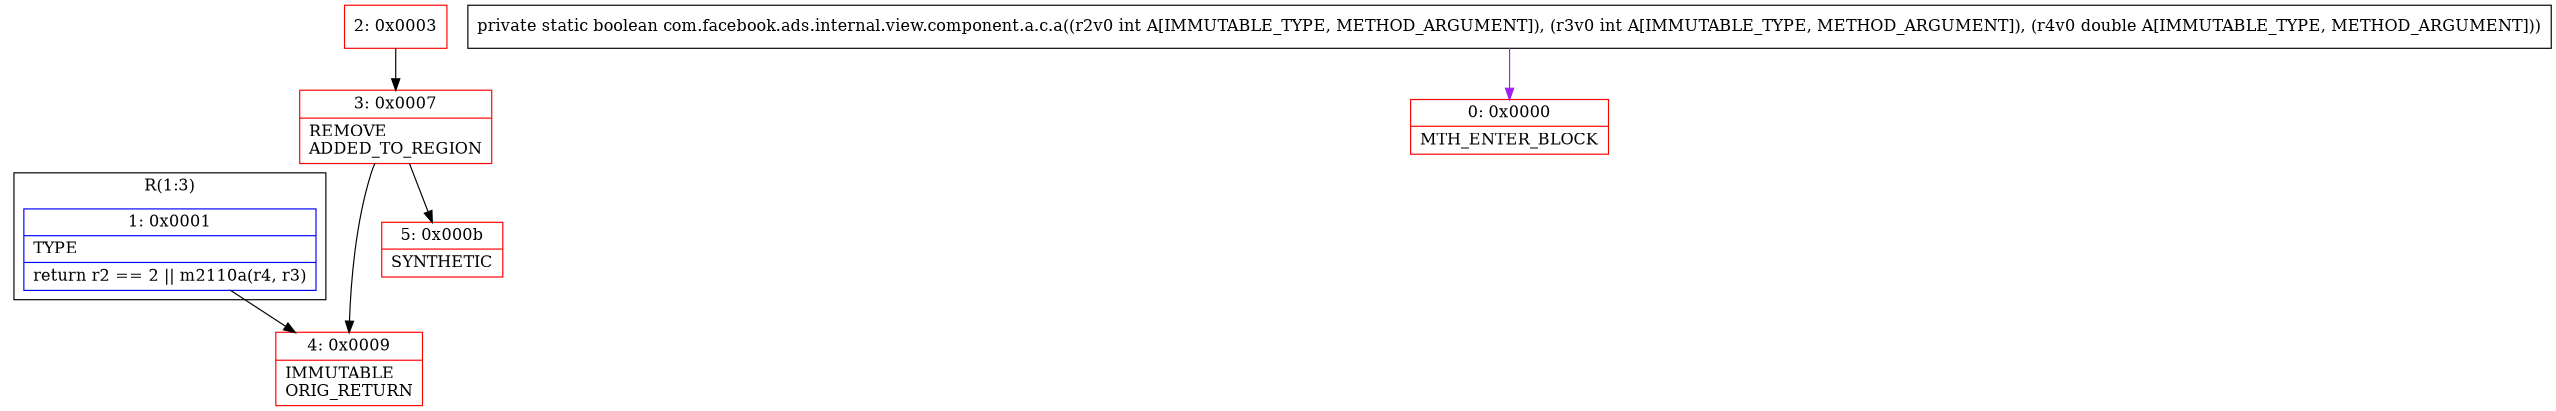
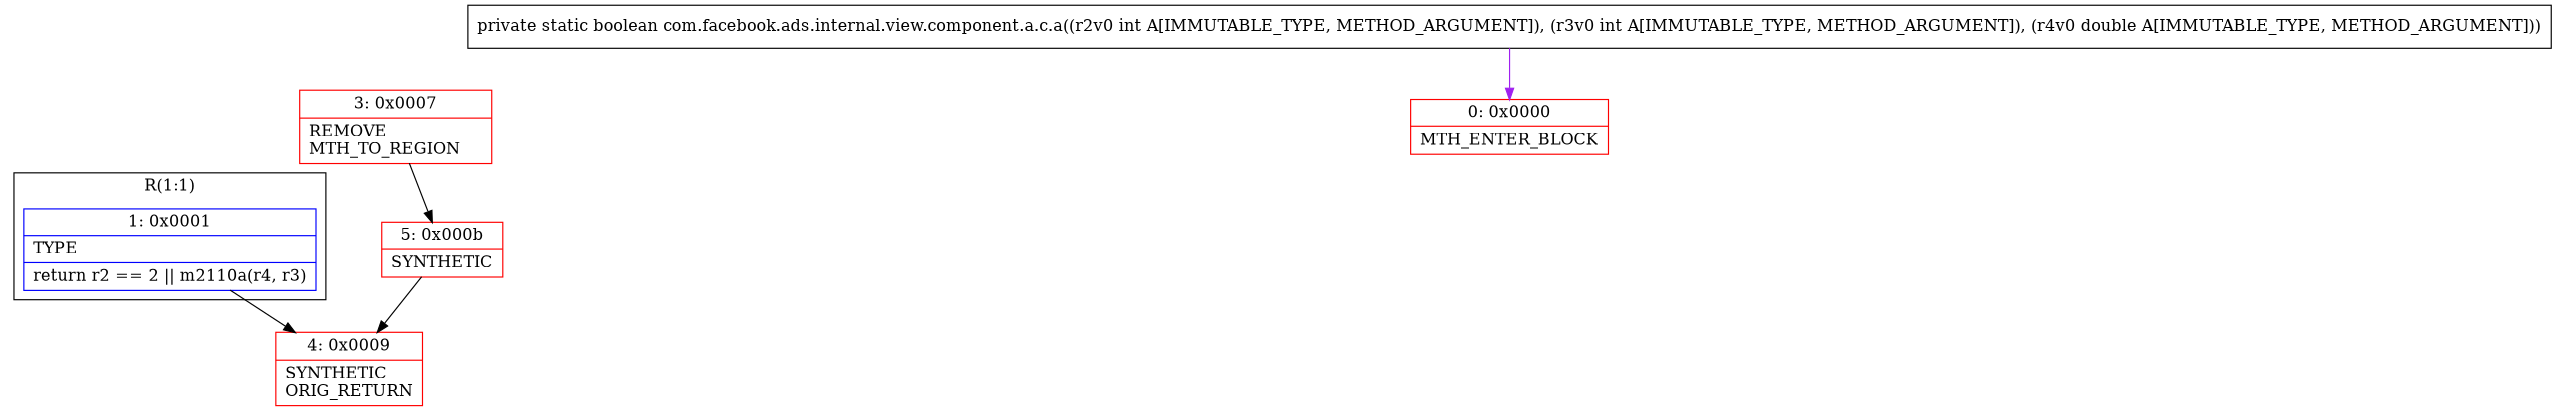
(396, 27) -> none
(396, 149) -> (385, 149)
(170, 186) -> (170, 186)
(356, 241) -> (403, 300)
(340, 374) -> (336, 374)
